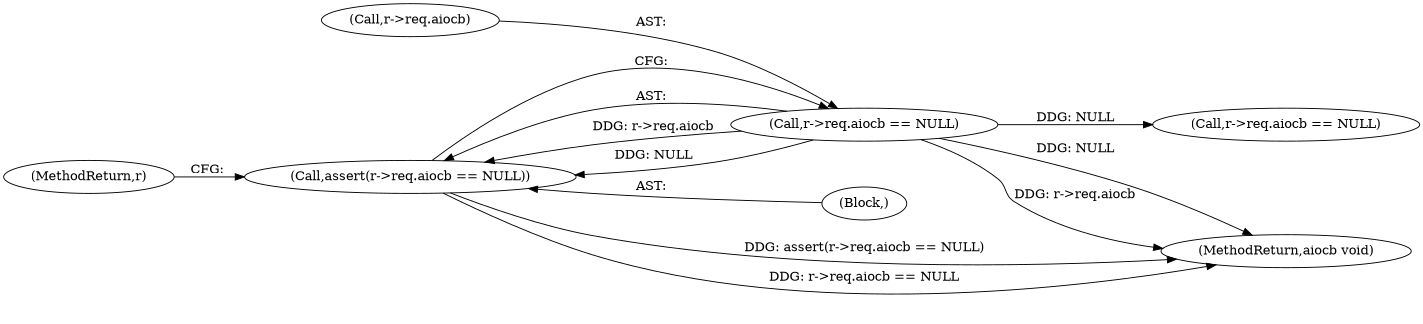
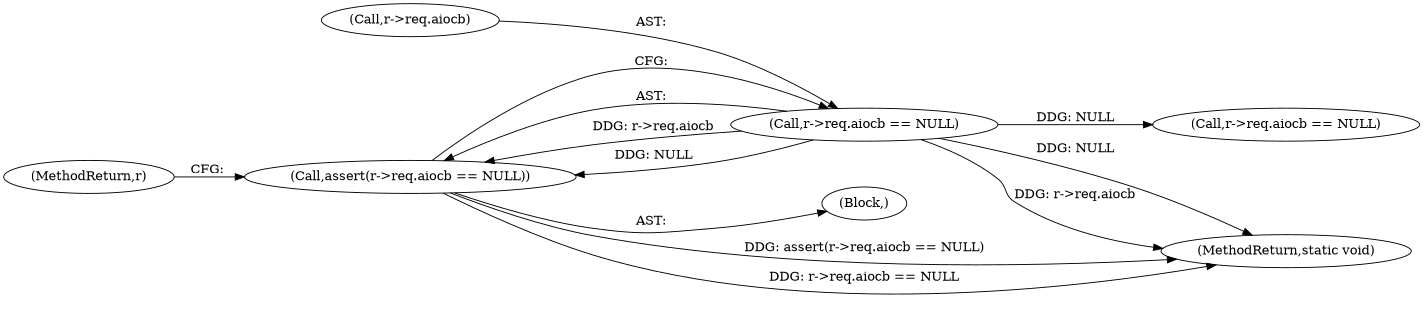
(680, 198) -> (634, 232)
(1286, 251) -> (1286, 251)
